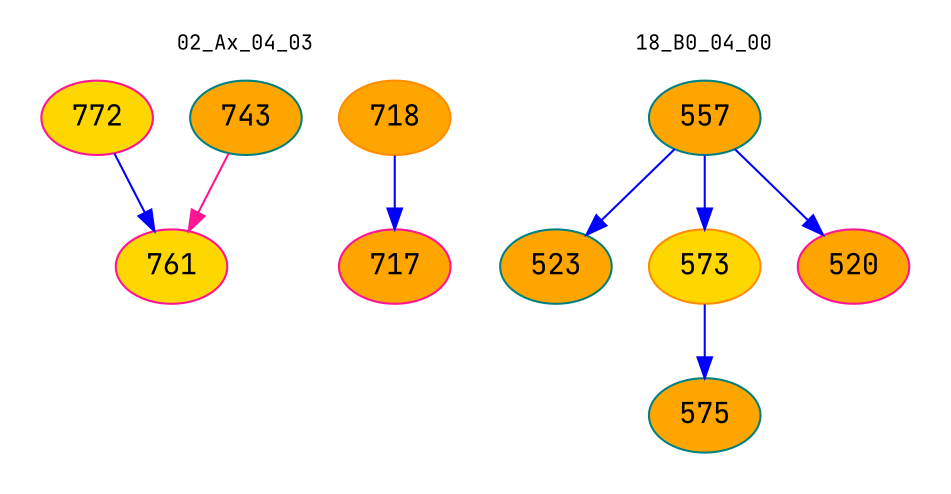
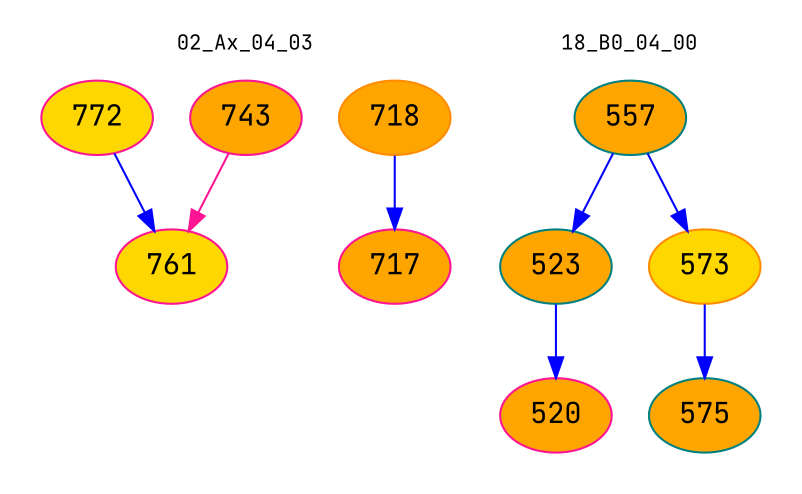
(246, 118) -> (246, 118)
(771, 185) -> (556, 331)
